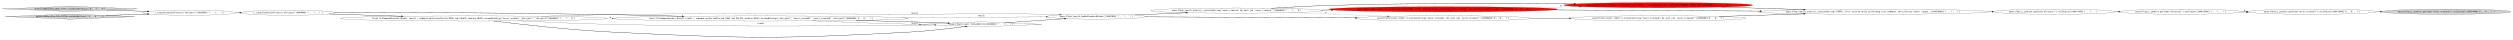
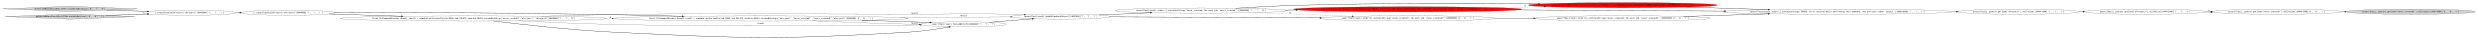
(981, 24) -> (963, 24)
